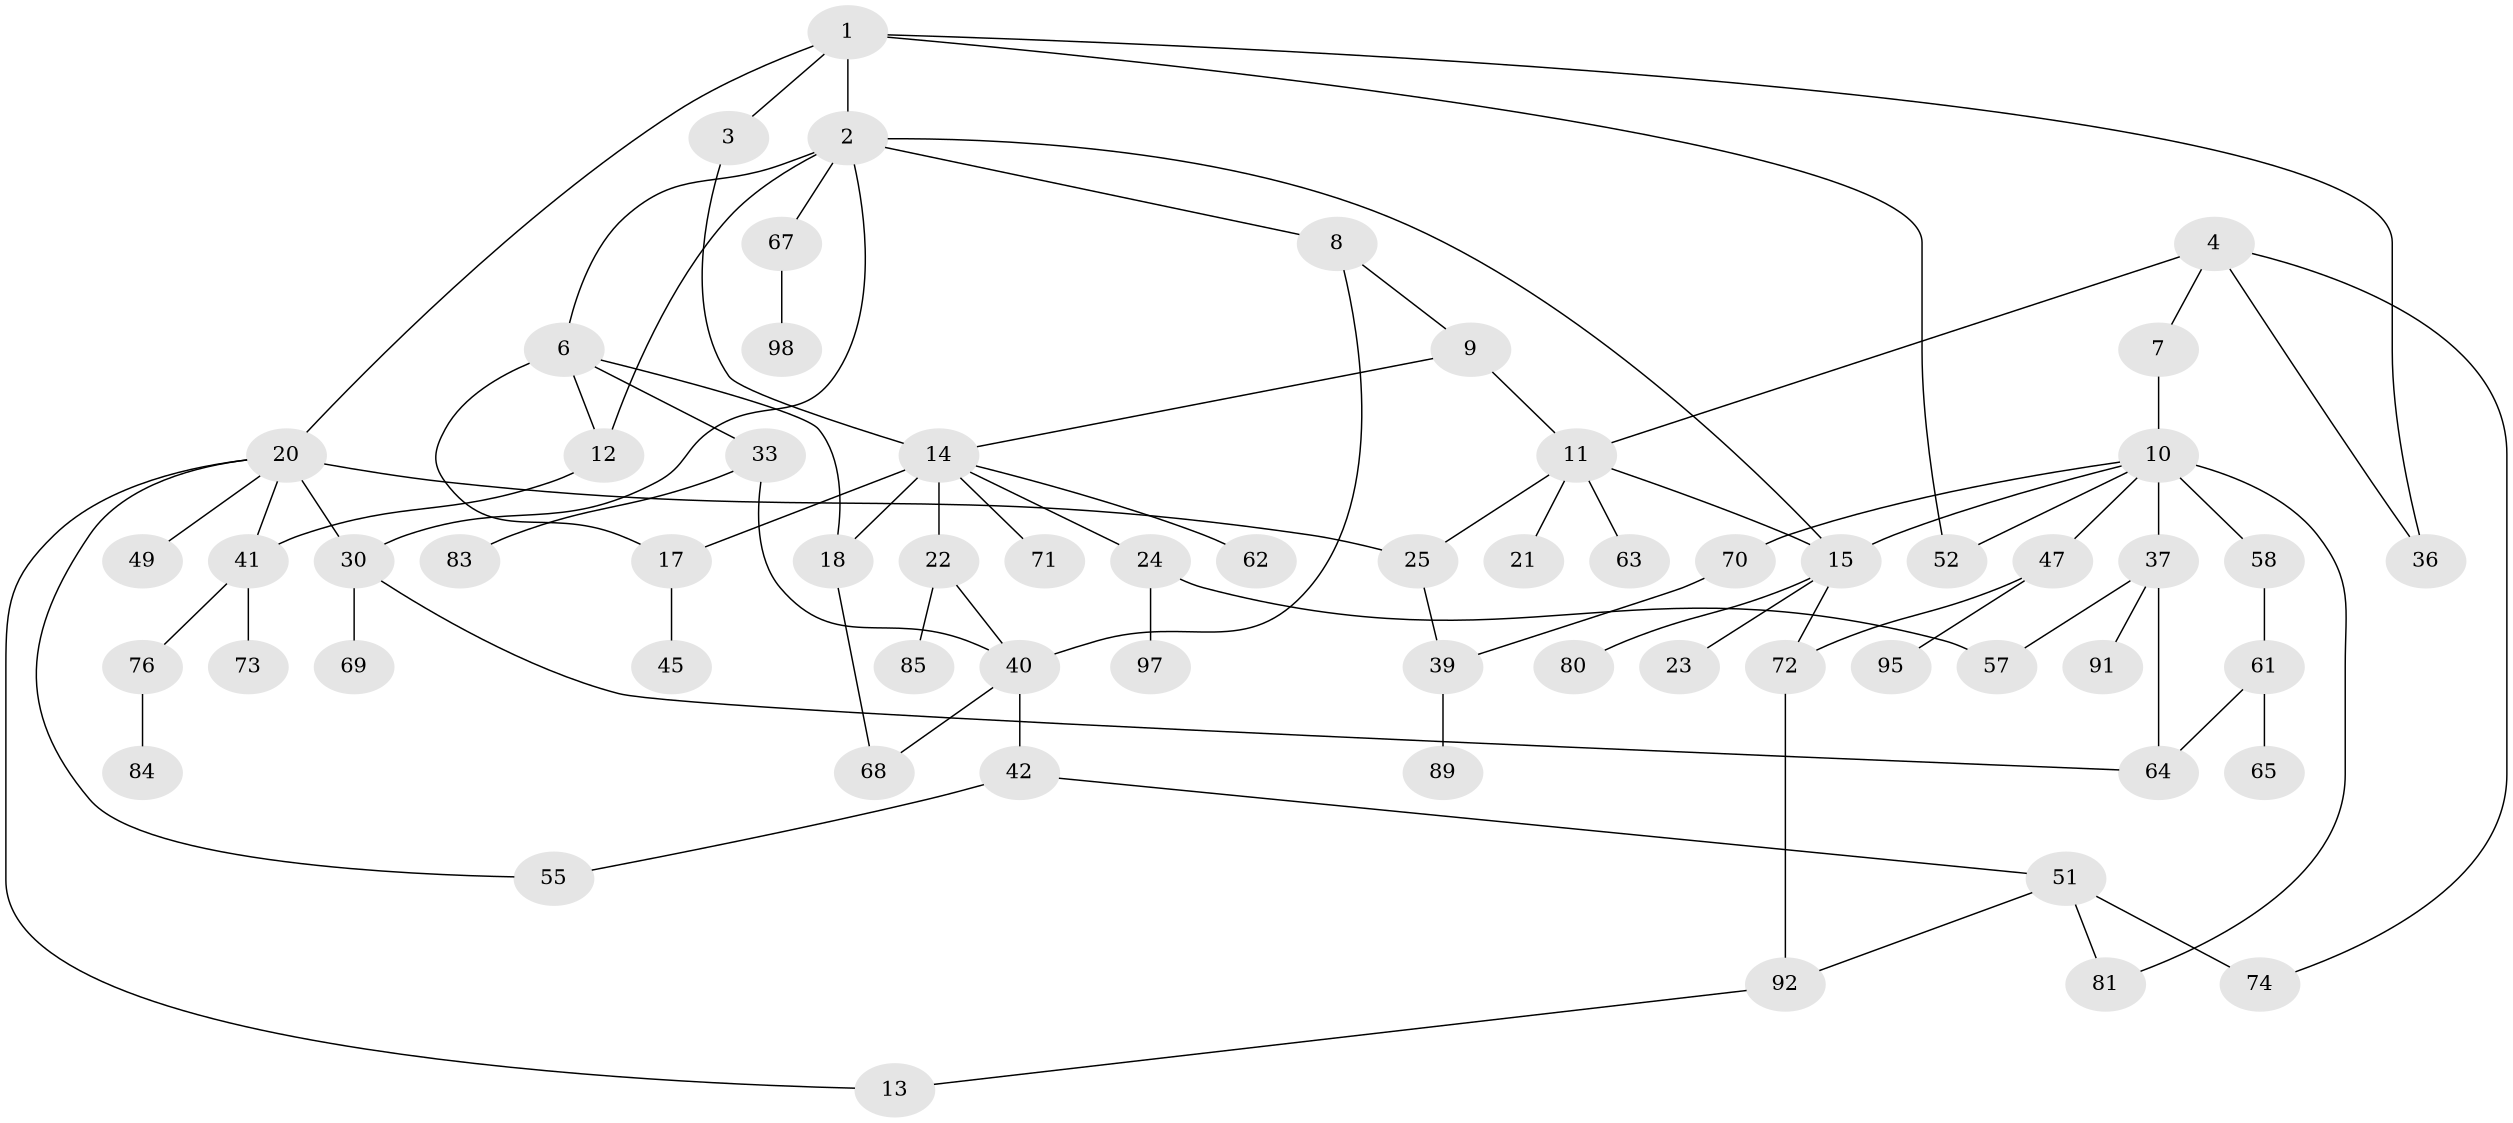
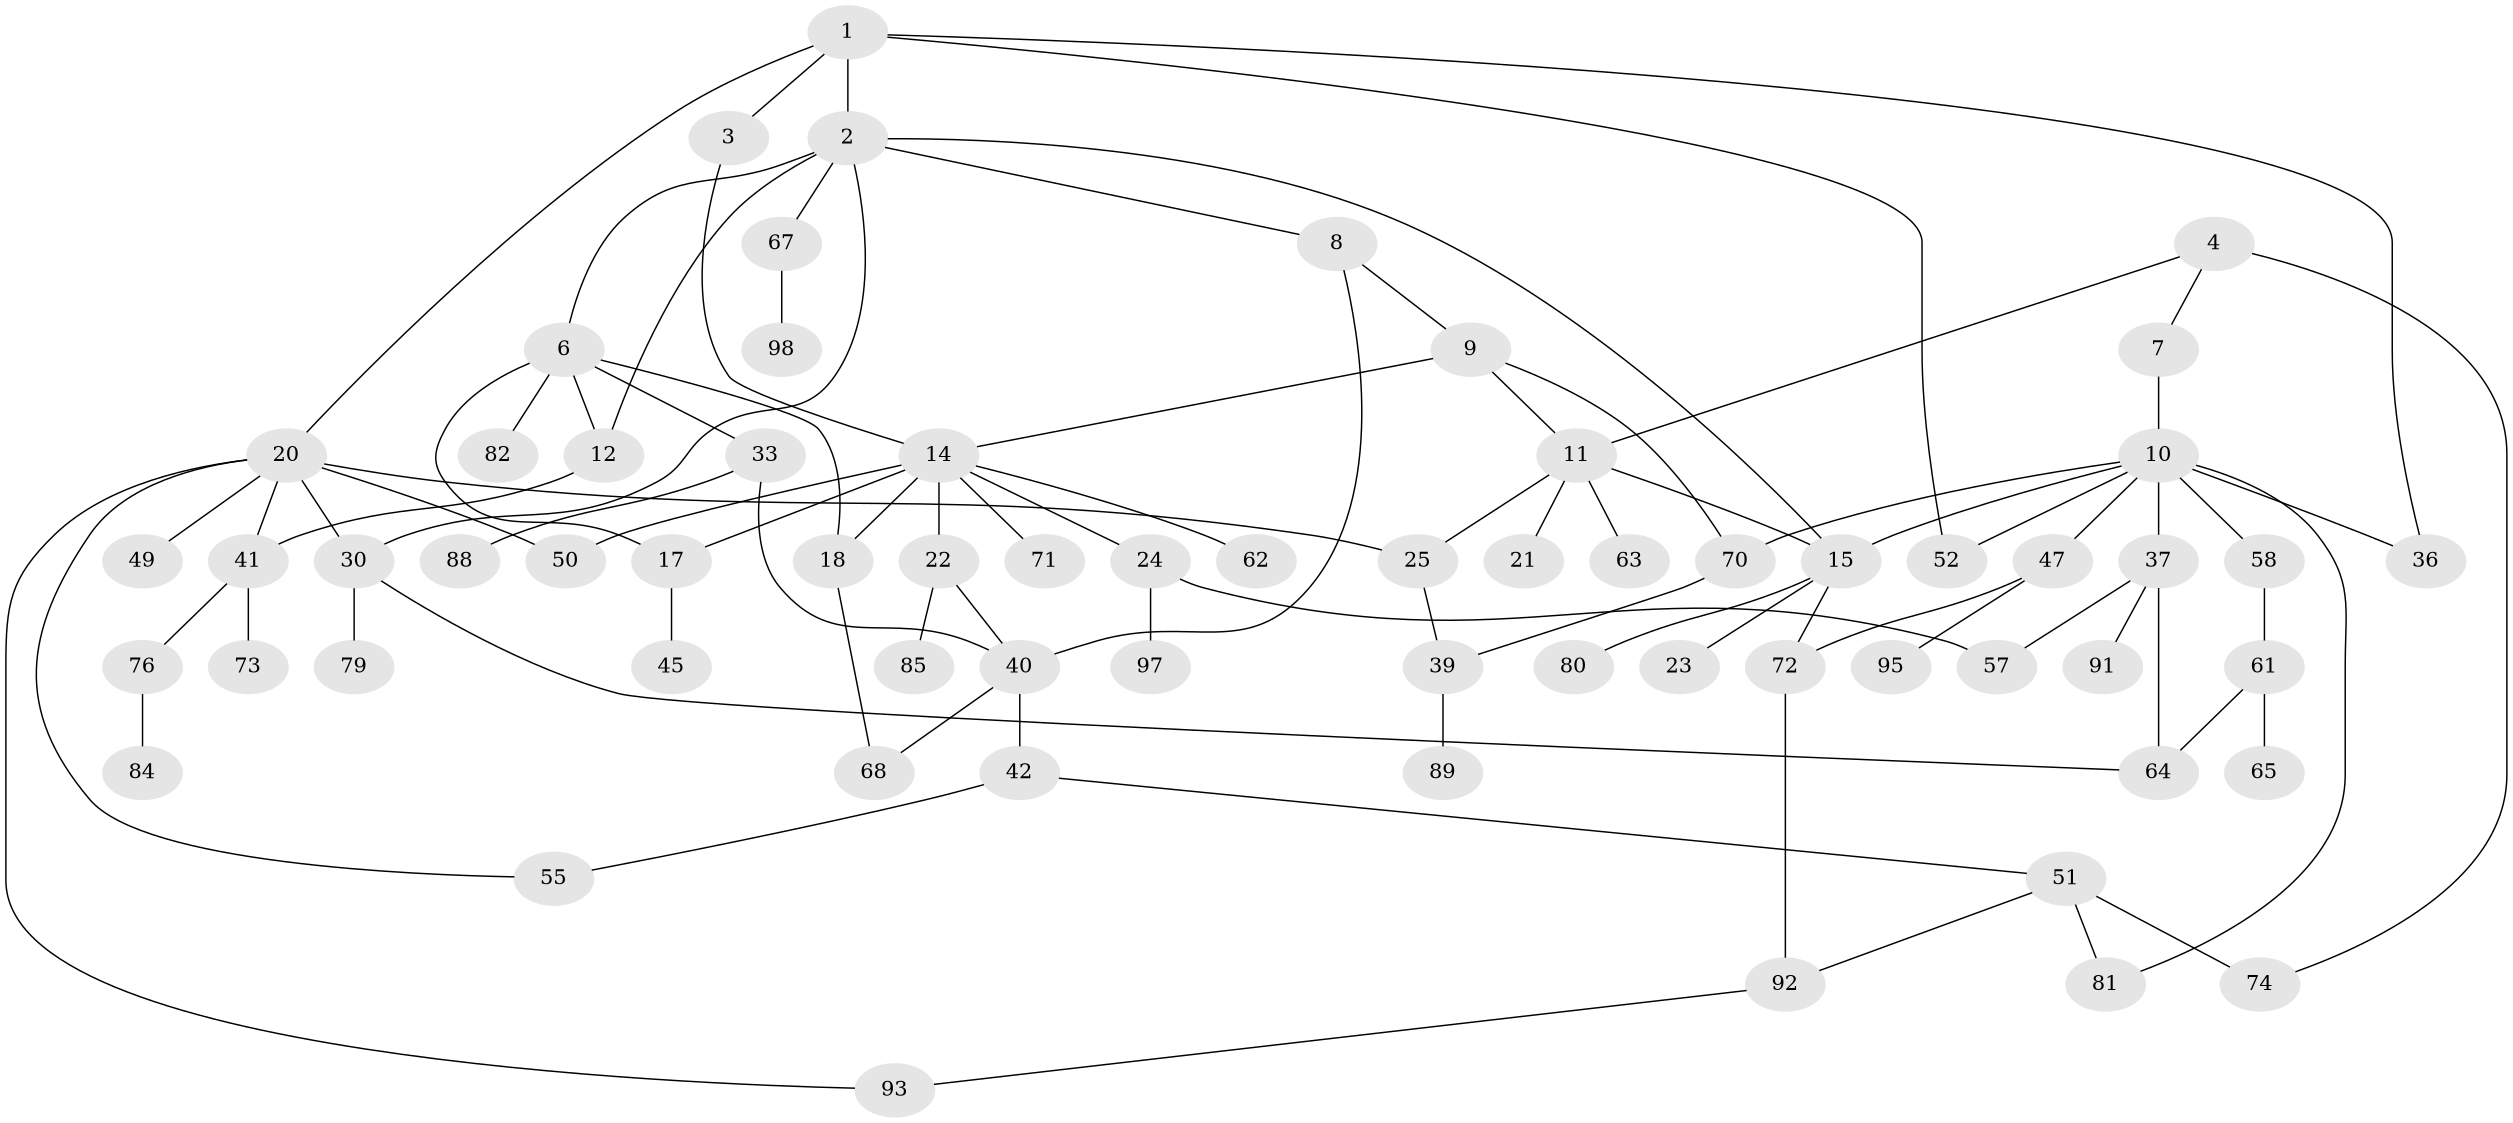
(2319, 404) -> (2313, 514)
none -> (1624, 425)
none -> (498, 456)
(460, 561) -> (460, 561)
none -> (566, 561)
(354, 667) -> (354, 667)
(895, 1090) -> (895, 1090)
